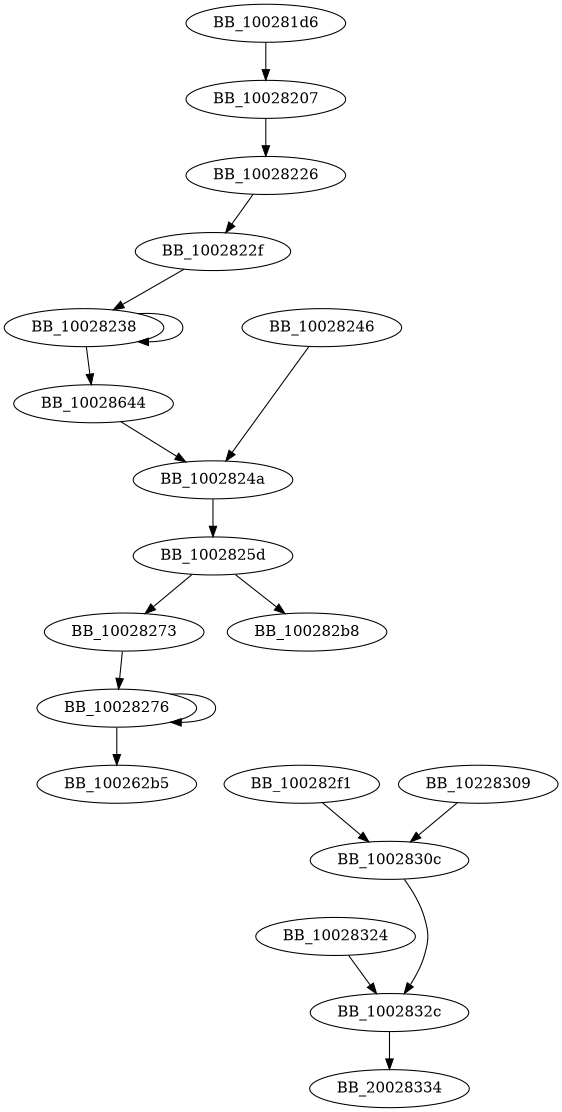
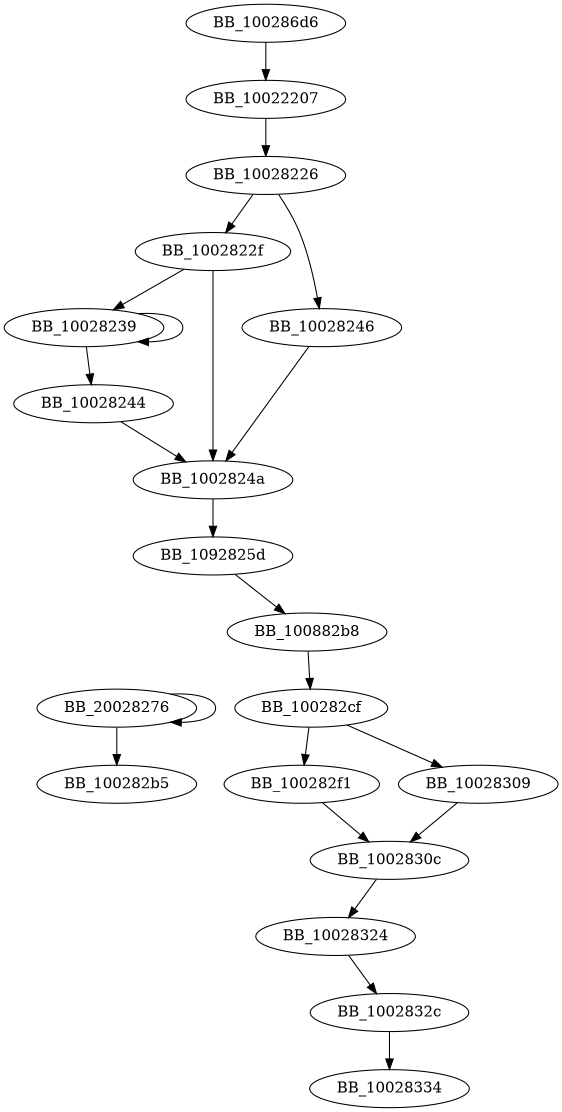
(266, 23) -> (266, 23)
(266, 99) -> (266, 99)
none -> (304, 244)
(84, 328) -> (84, 328)
none -> (213, 360)
(94, 404) -> (94, 404)
(213, 556) -> (213, 556)
(124, 632) -> none
(307, 632) -> (307, 632)
(117, 708) -> (117, 708)
none -> (311, 708)
(117, 784) -> (117, 784)
(478, 784) -> (478, 784)
(427, 931) -> (366, 894)
(389, 1089) -> (389, 1089)
